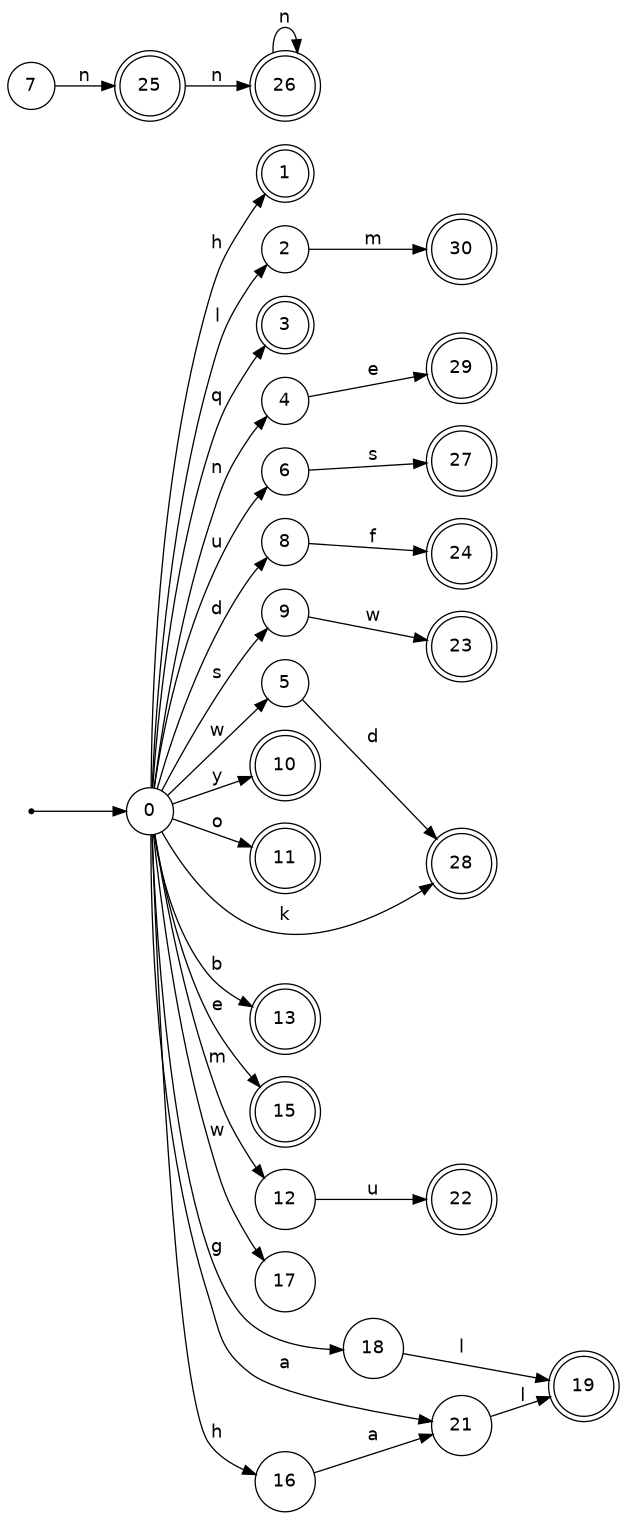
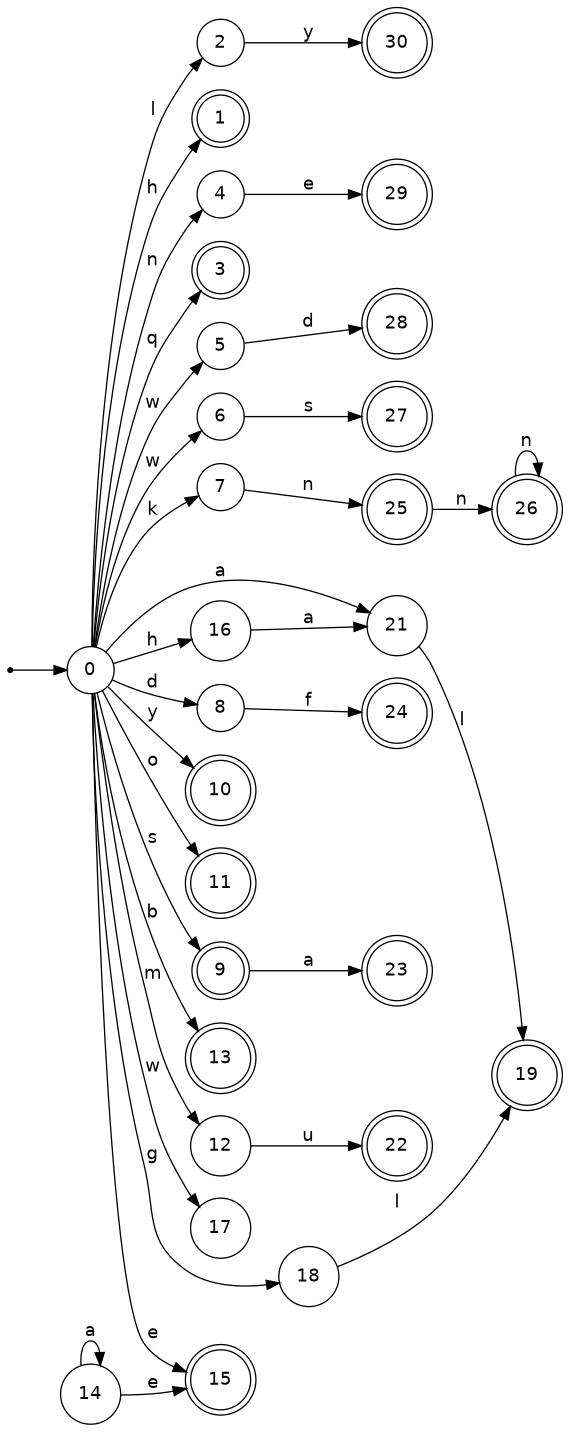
(373, 239) -> (309, 33)
(218, 543) -> (153, 462)
(285, 613) -> (221, 971)
(373, 616) -> (309, 961)
(275, 932) -> (125, 564)
none -> (91, 1394)
